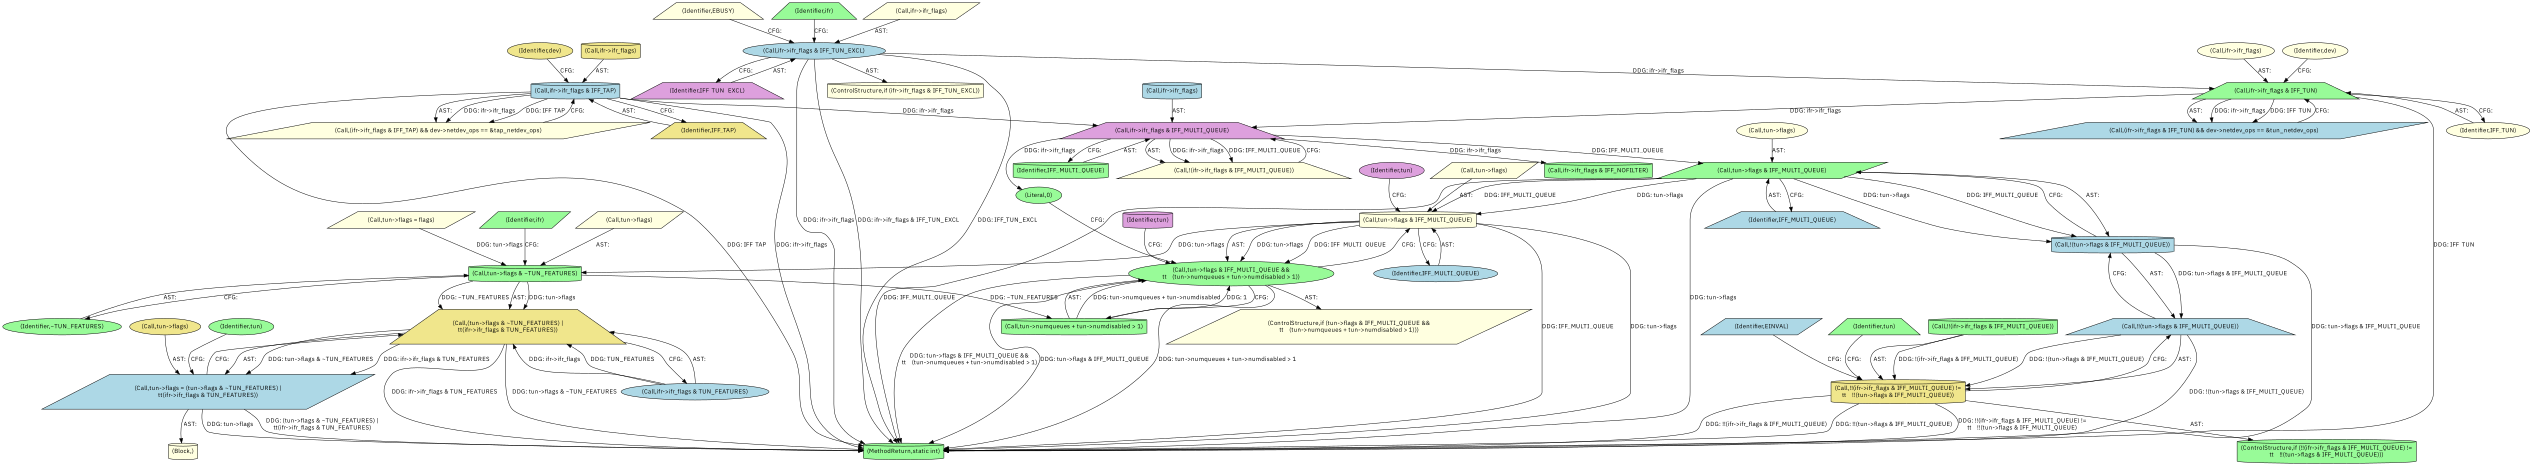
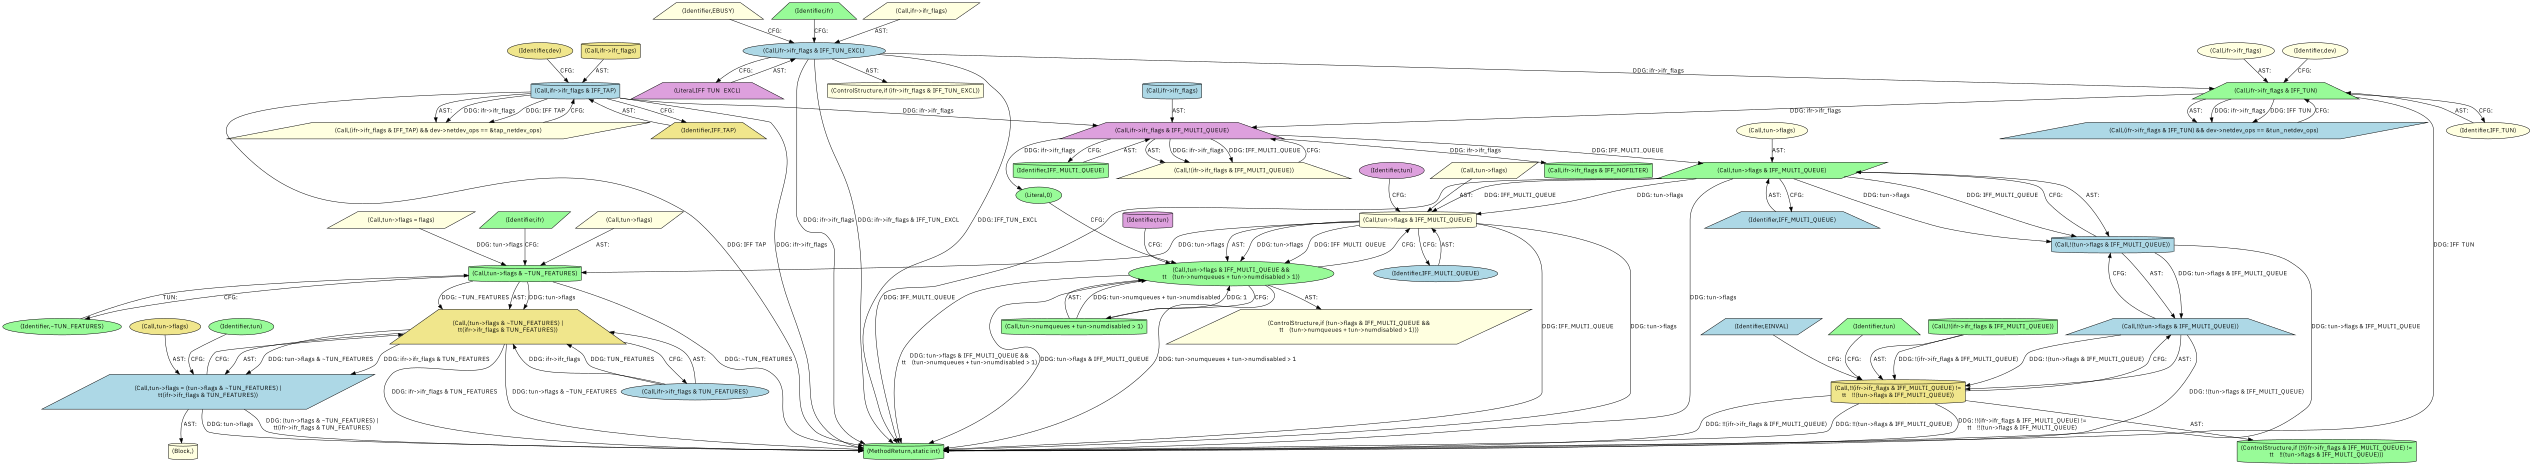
(707, 91) -> (707, 91)
(816, 283) -> (720, 363)
(171, 298) -> (171, 298)
